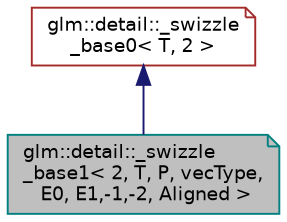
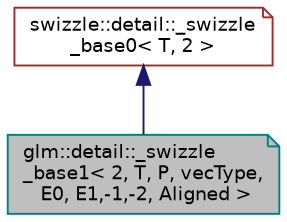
(144, 37) -> (144, 37)
